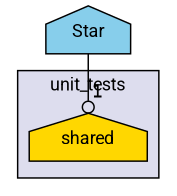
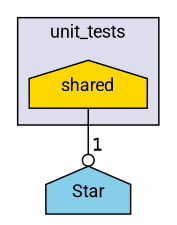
(88, 80) -> (88, 135)
